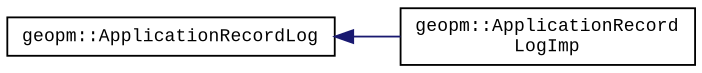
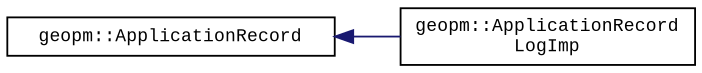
(171, 37) -> (171, 37)
